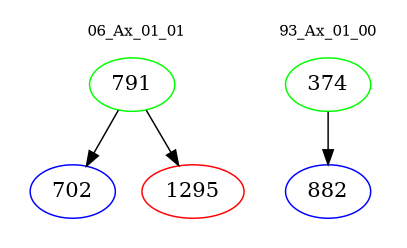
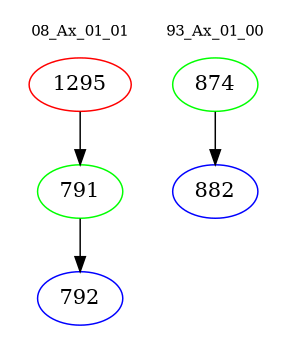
(137, 32) -> (80, 32)
(328, 85) -> (215, 85)
(159, 131) -> (80, 131)
(73, 192) -> (80, 298)
